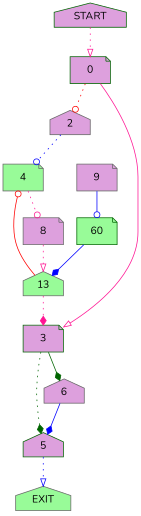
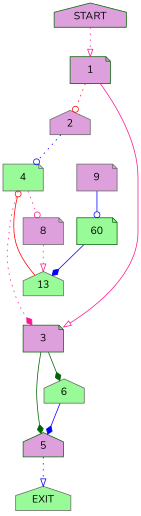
(90, 70) -> (90, 70)
(43, 306) -> (7, 256)
(37, 388) -> (37, 388)
(64, 392) -> (64, 392)
